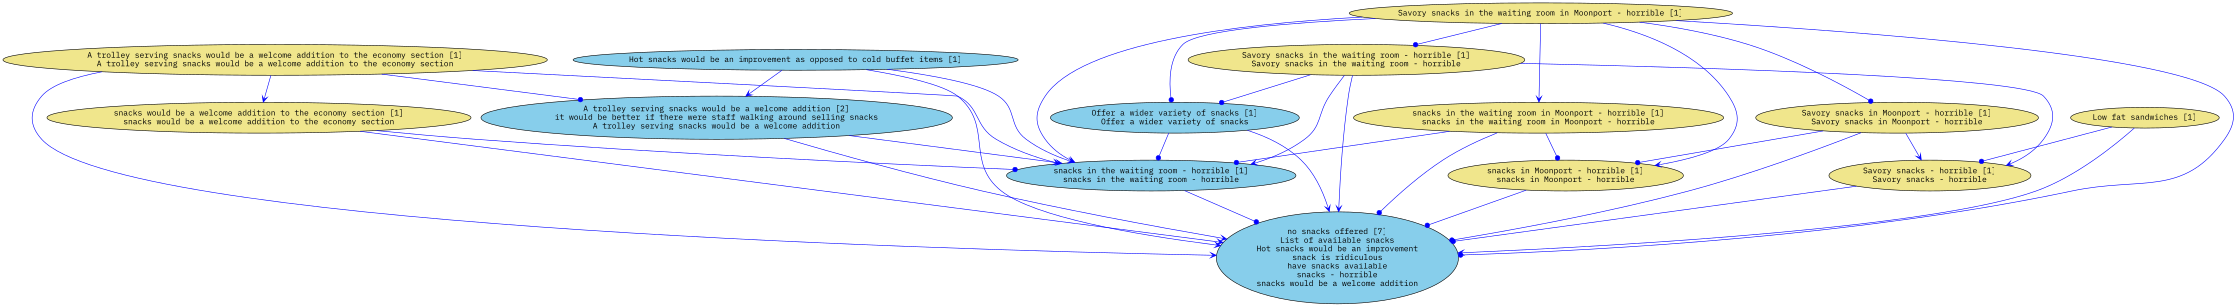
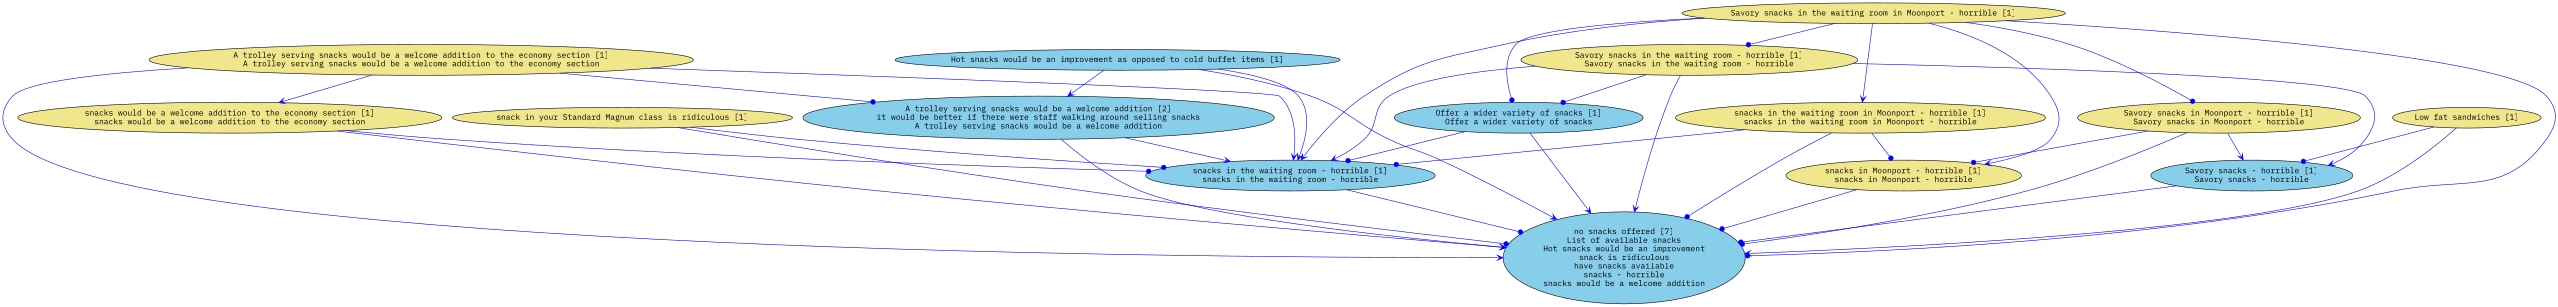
none -> (622, 118)
(1930, 176) -> (2252, 176)
